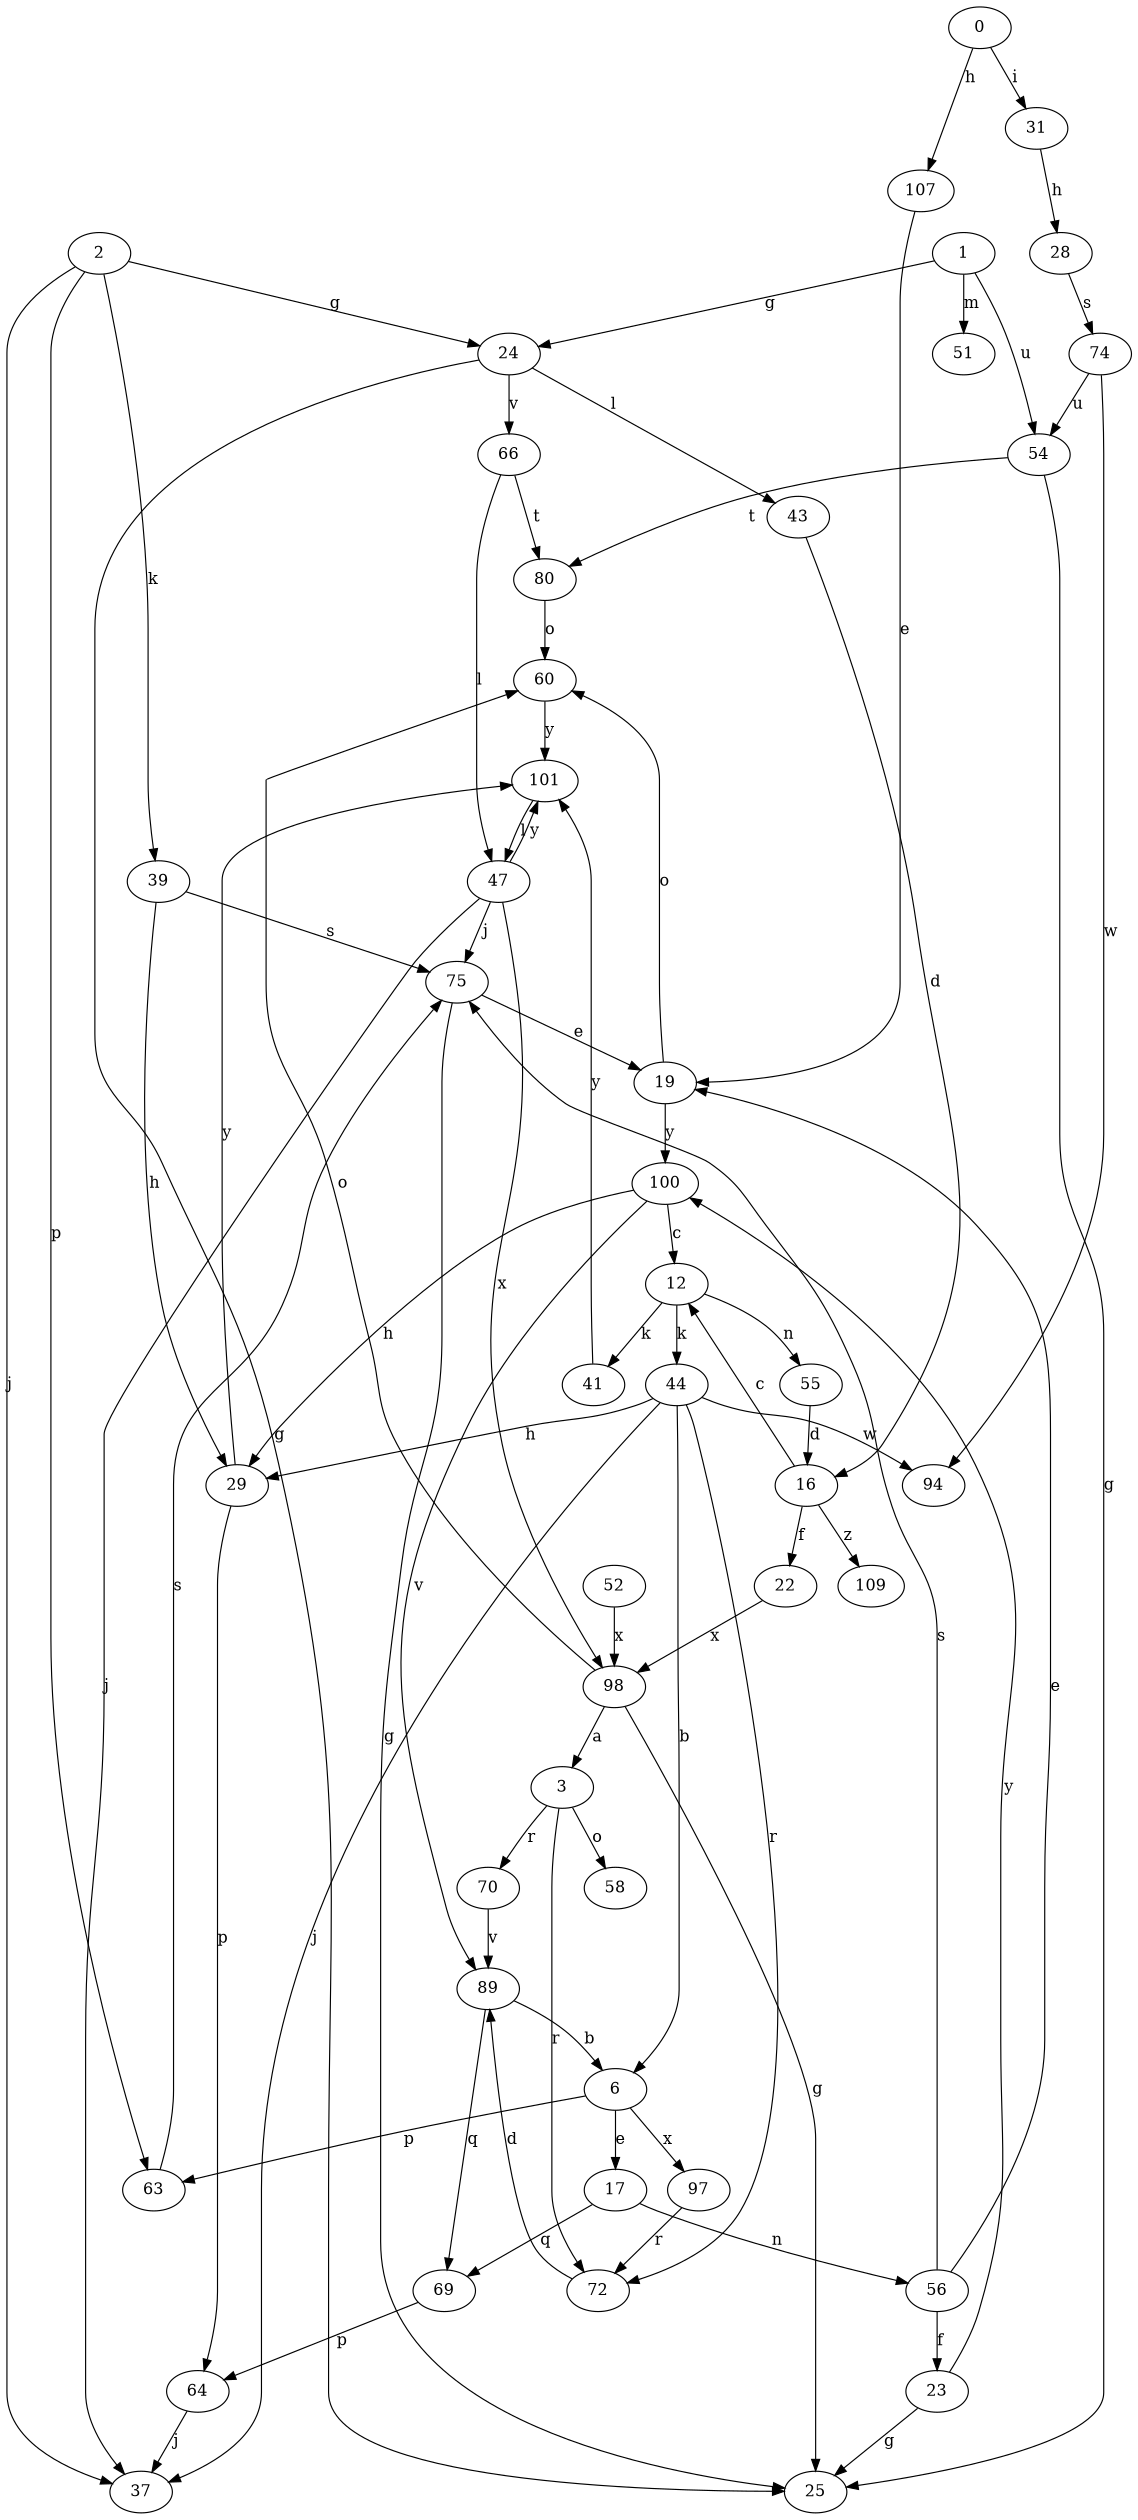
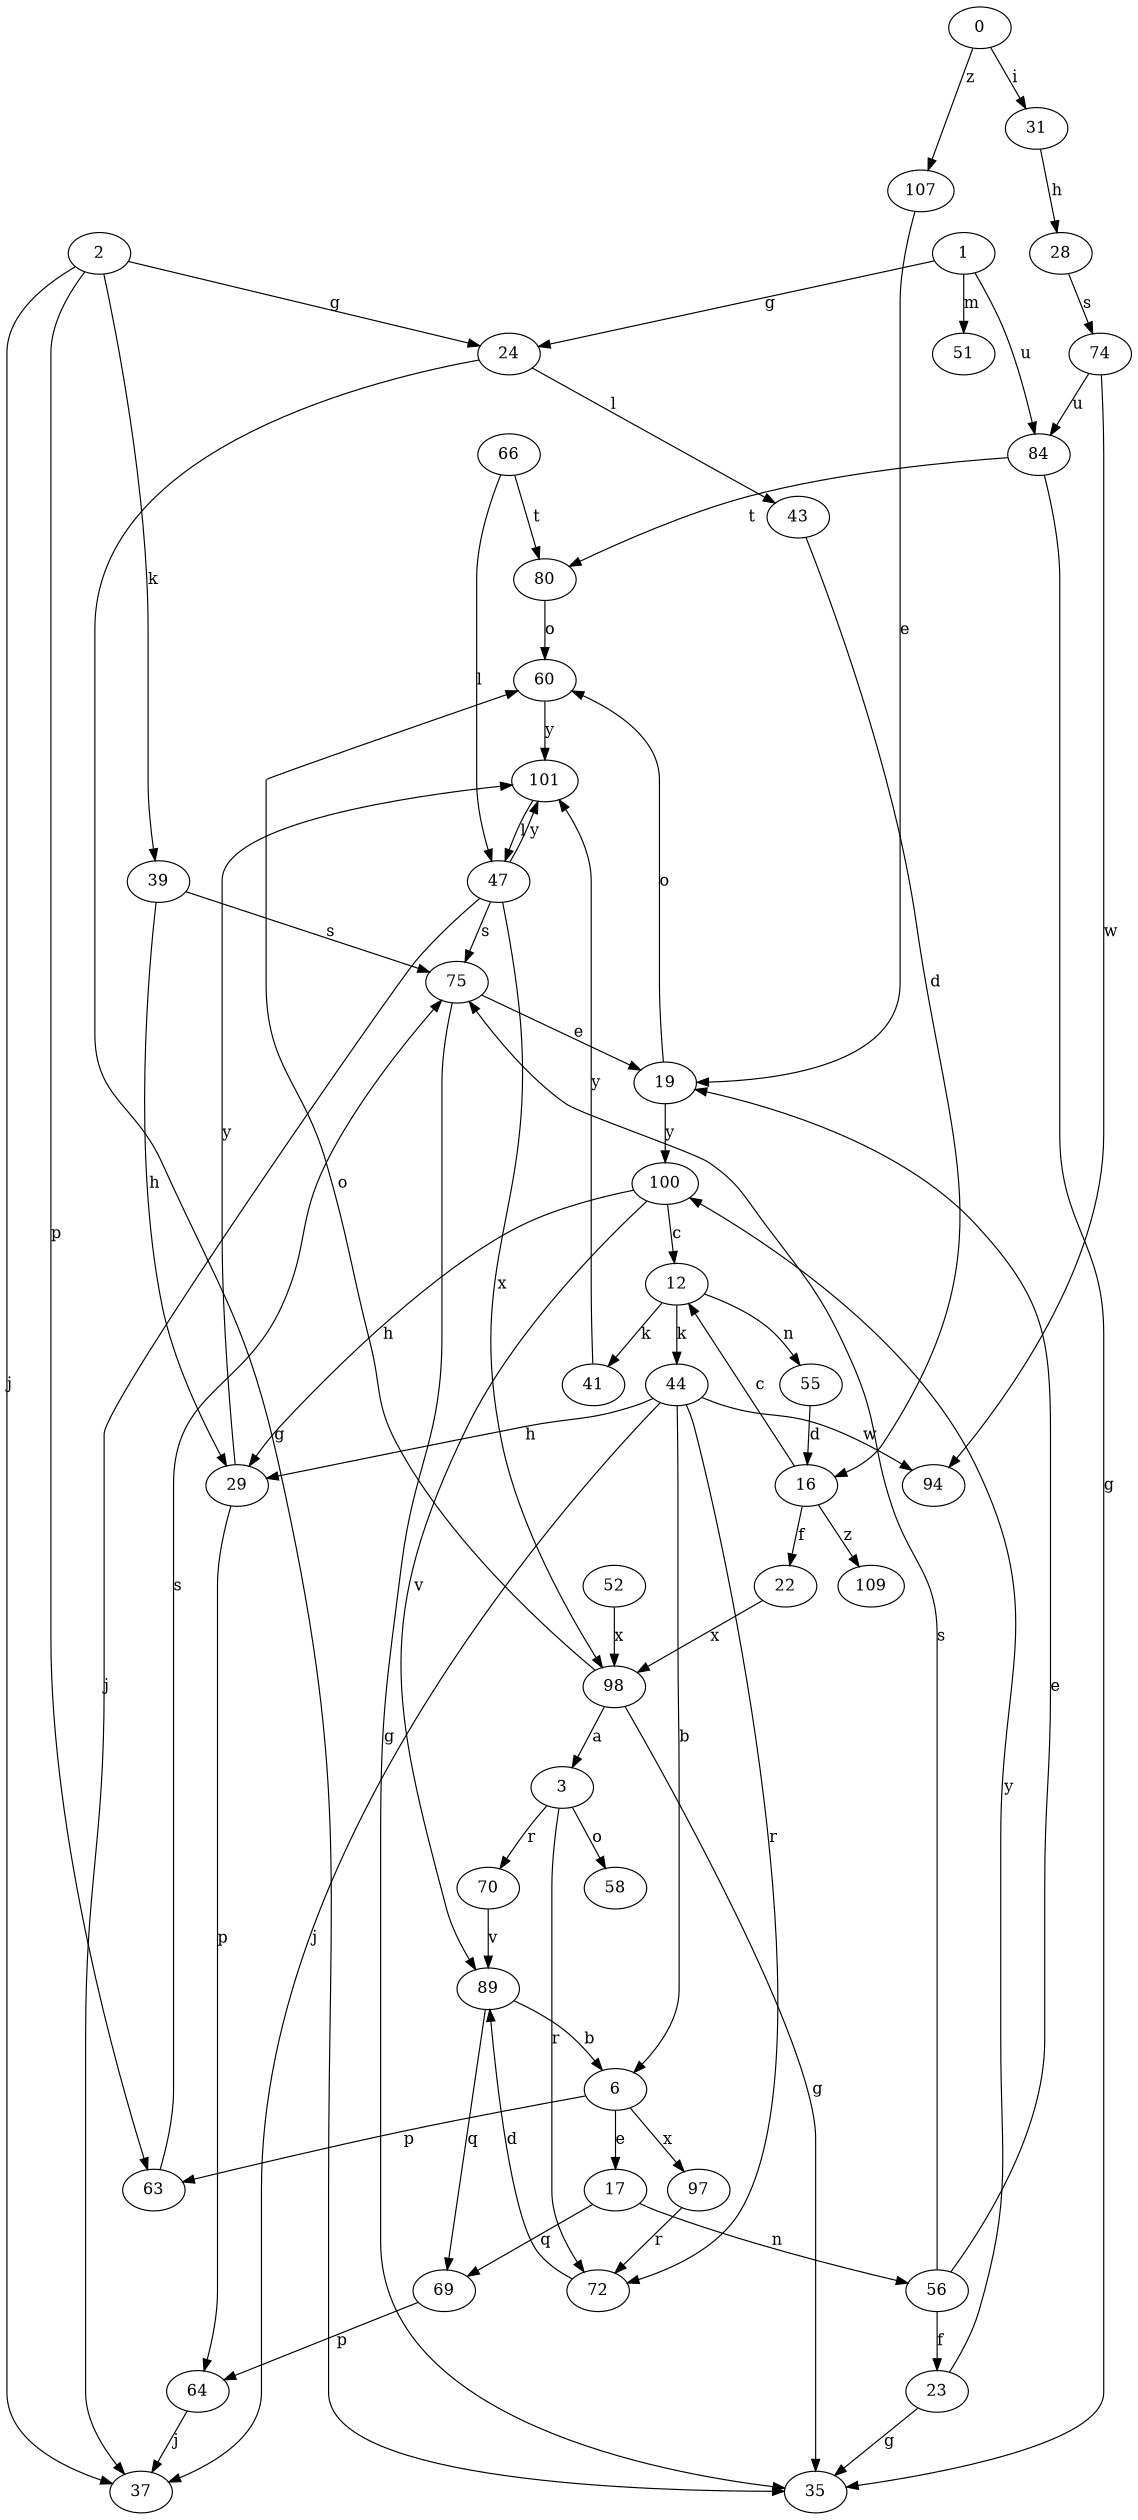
(971, 78) -> (971, 78)
(509, 399) -> none
(1039, 455) -> (1039, 455)
(486, 932) -> (486, 932)
(816, 2492) -> (816, 2492)
